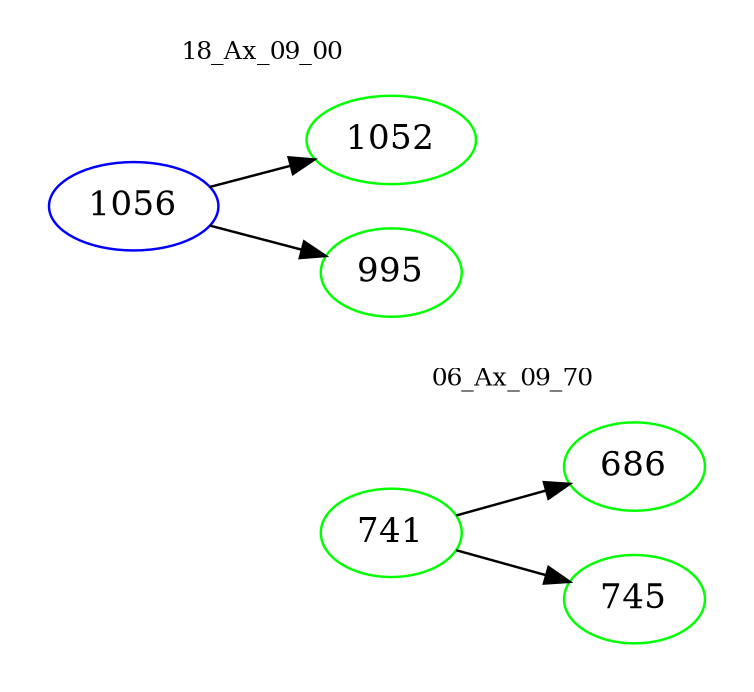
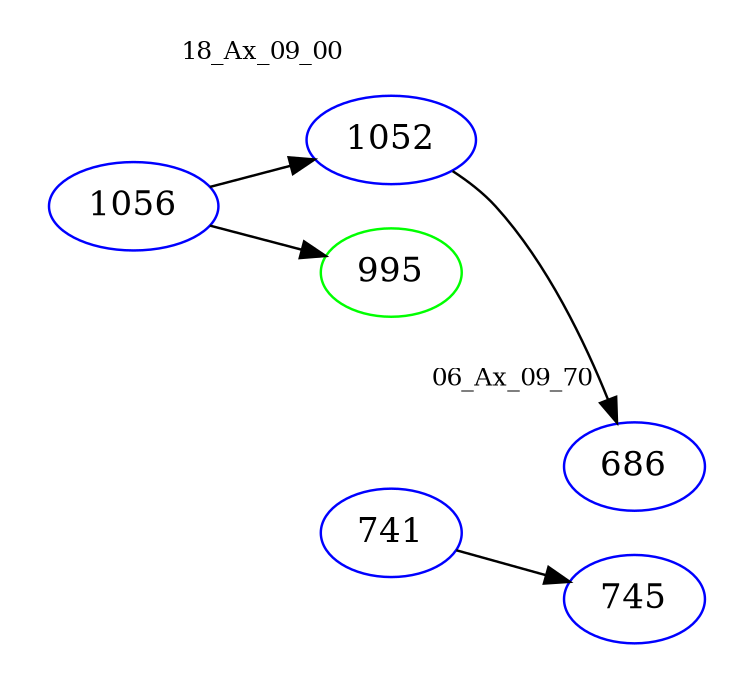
(391, 140) -> (391, 140)
(634, 467) -> (634, 467)
(501, 503) -> (546, 274)
(391, 533) -> (391, 533)
(634, 599) -> (634, 599)
